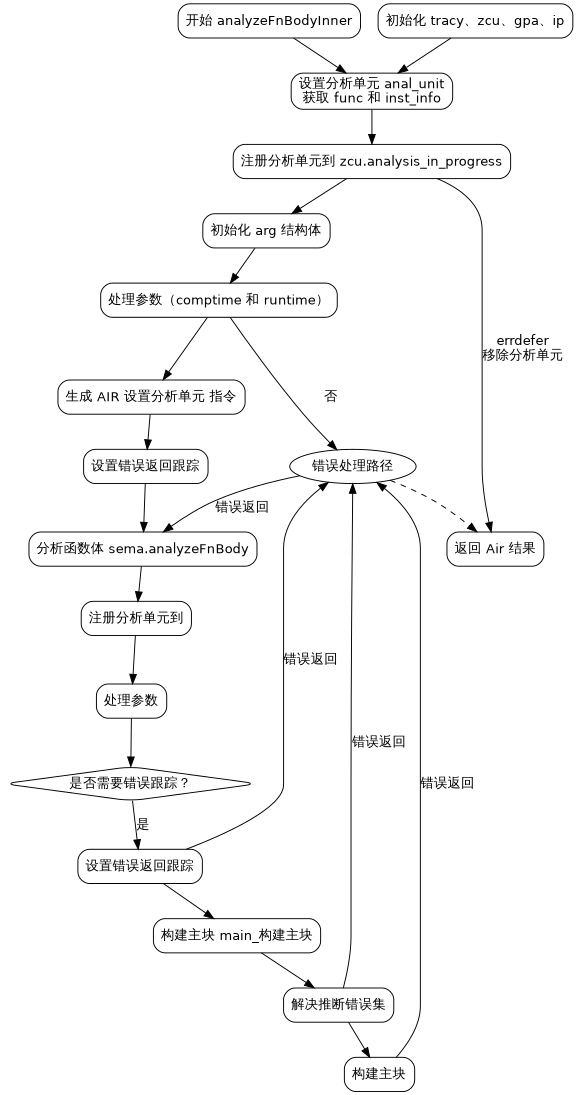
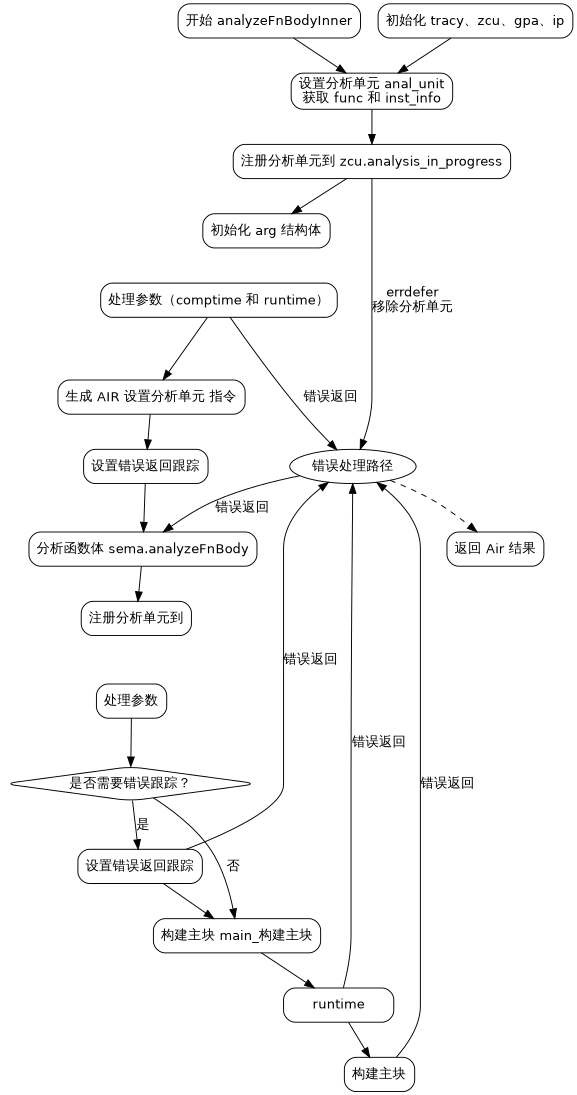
(245, 262) -> none
(482, 340) -> (372, 310)
(331, 397) -> (331, 397)
(134, 655) -> none
none -> (209, 847)
(339, 1005) -> (339, 1005)
